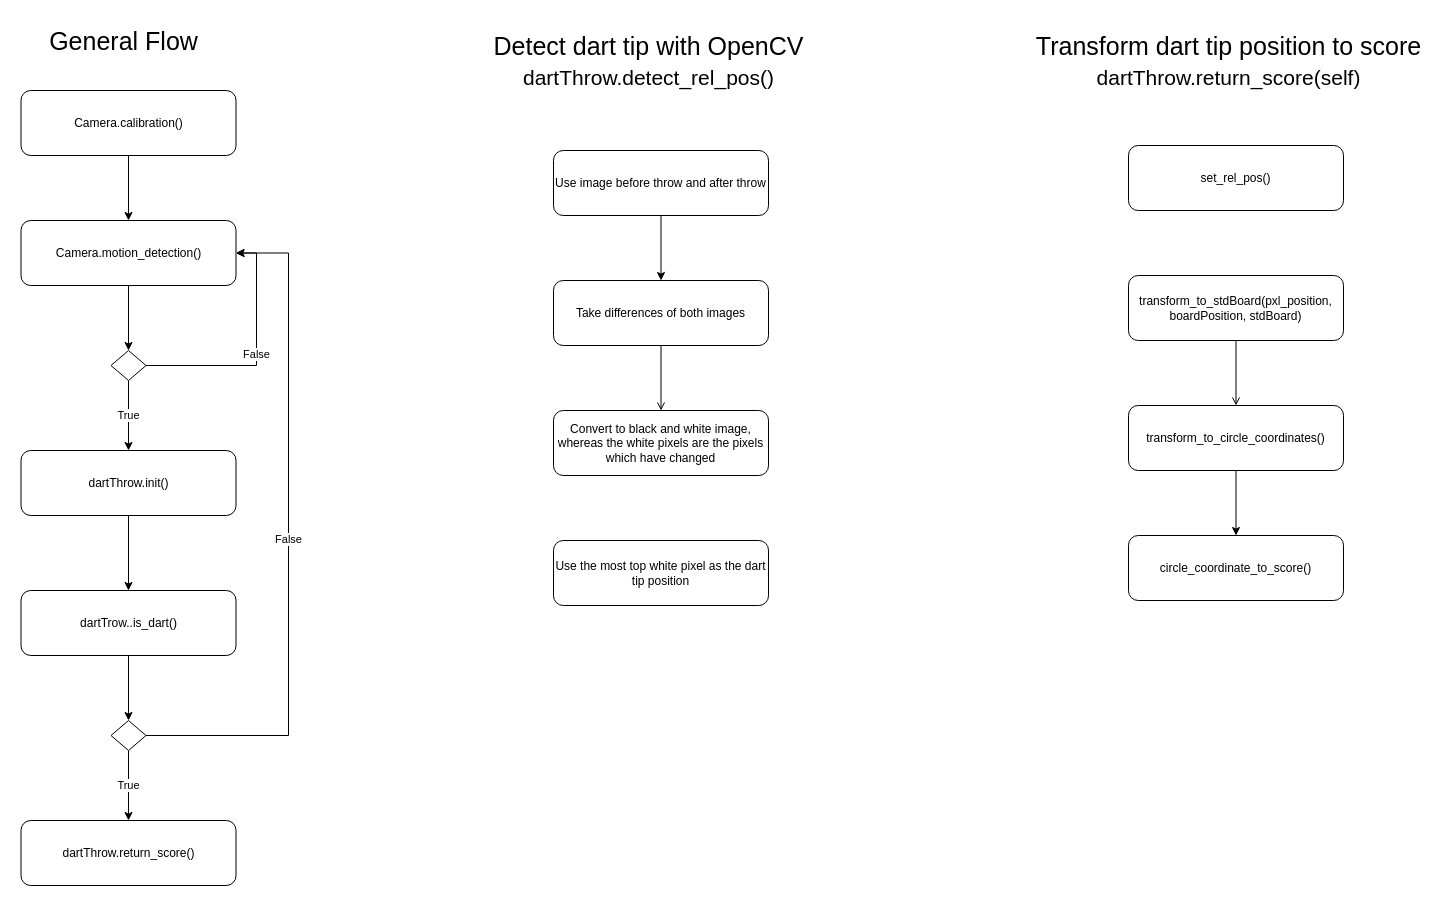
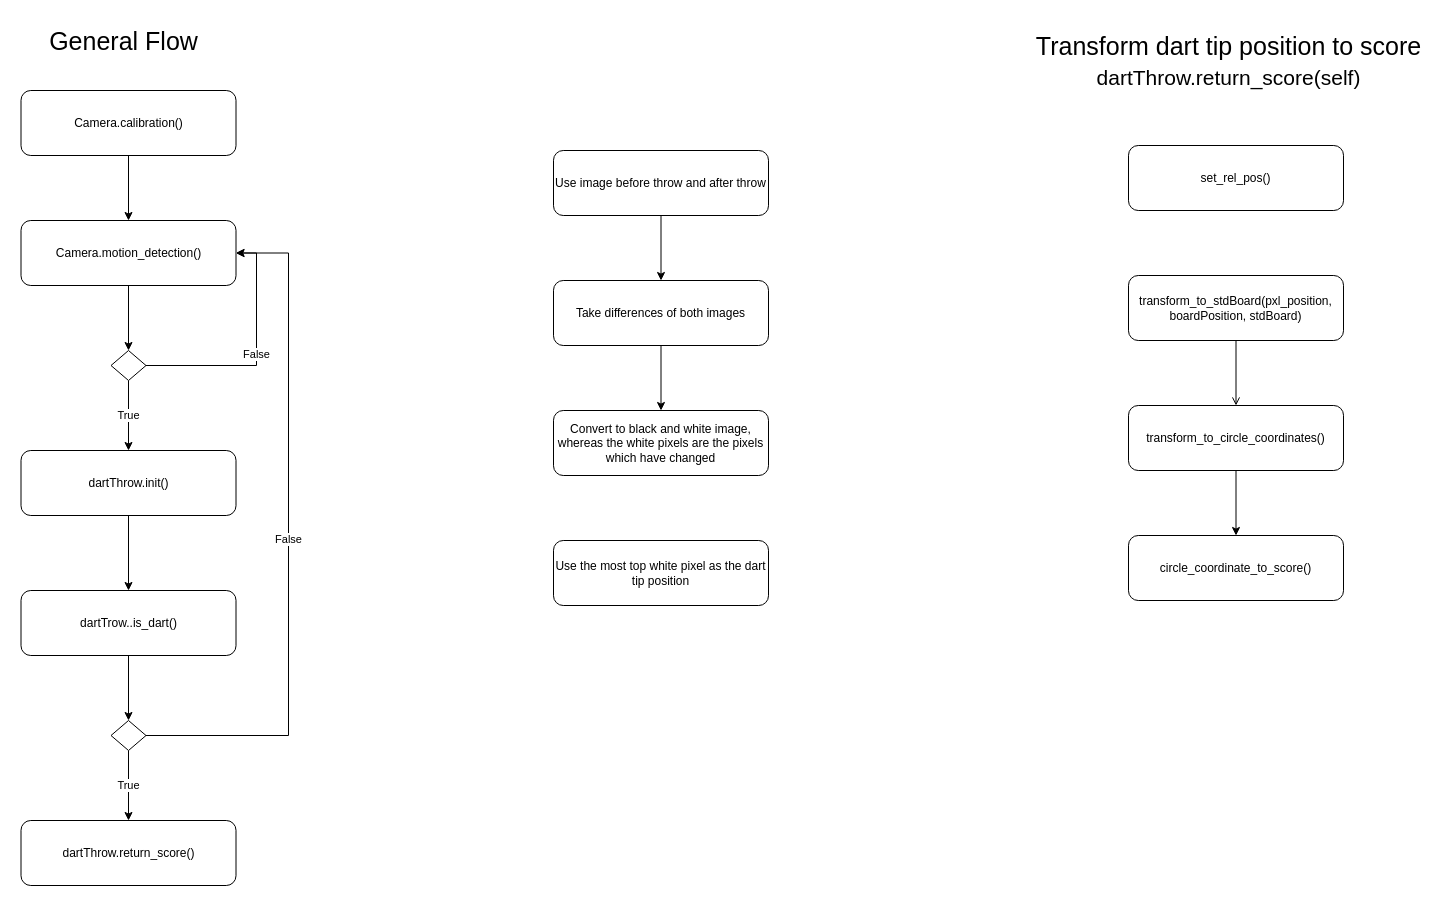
(649, 61) -> none
(661, 403) -> (661, 402)
